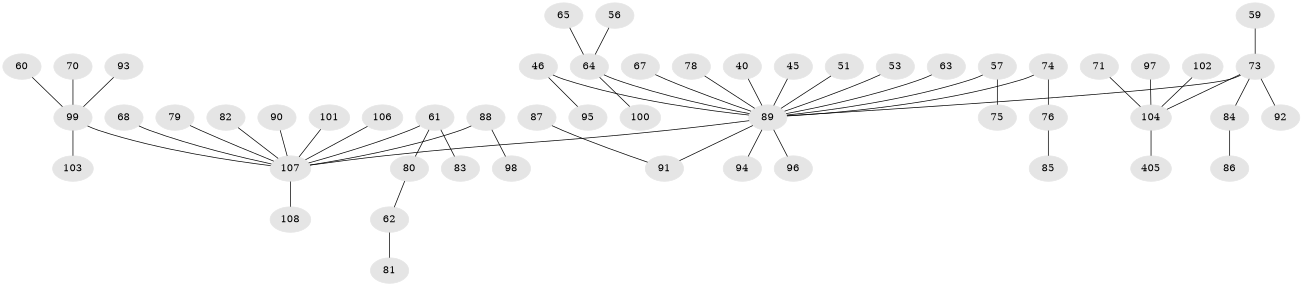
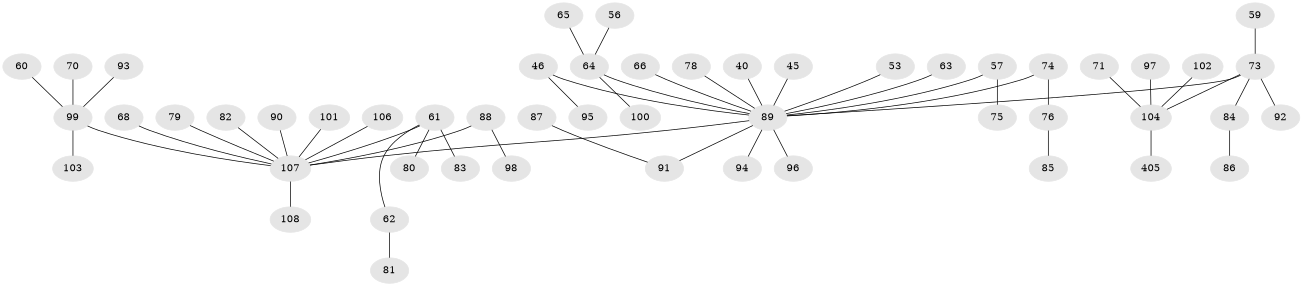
(640, 67) -> (640, 67)
(844, 67) -> none
(399, 194) -> (382, 160)
